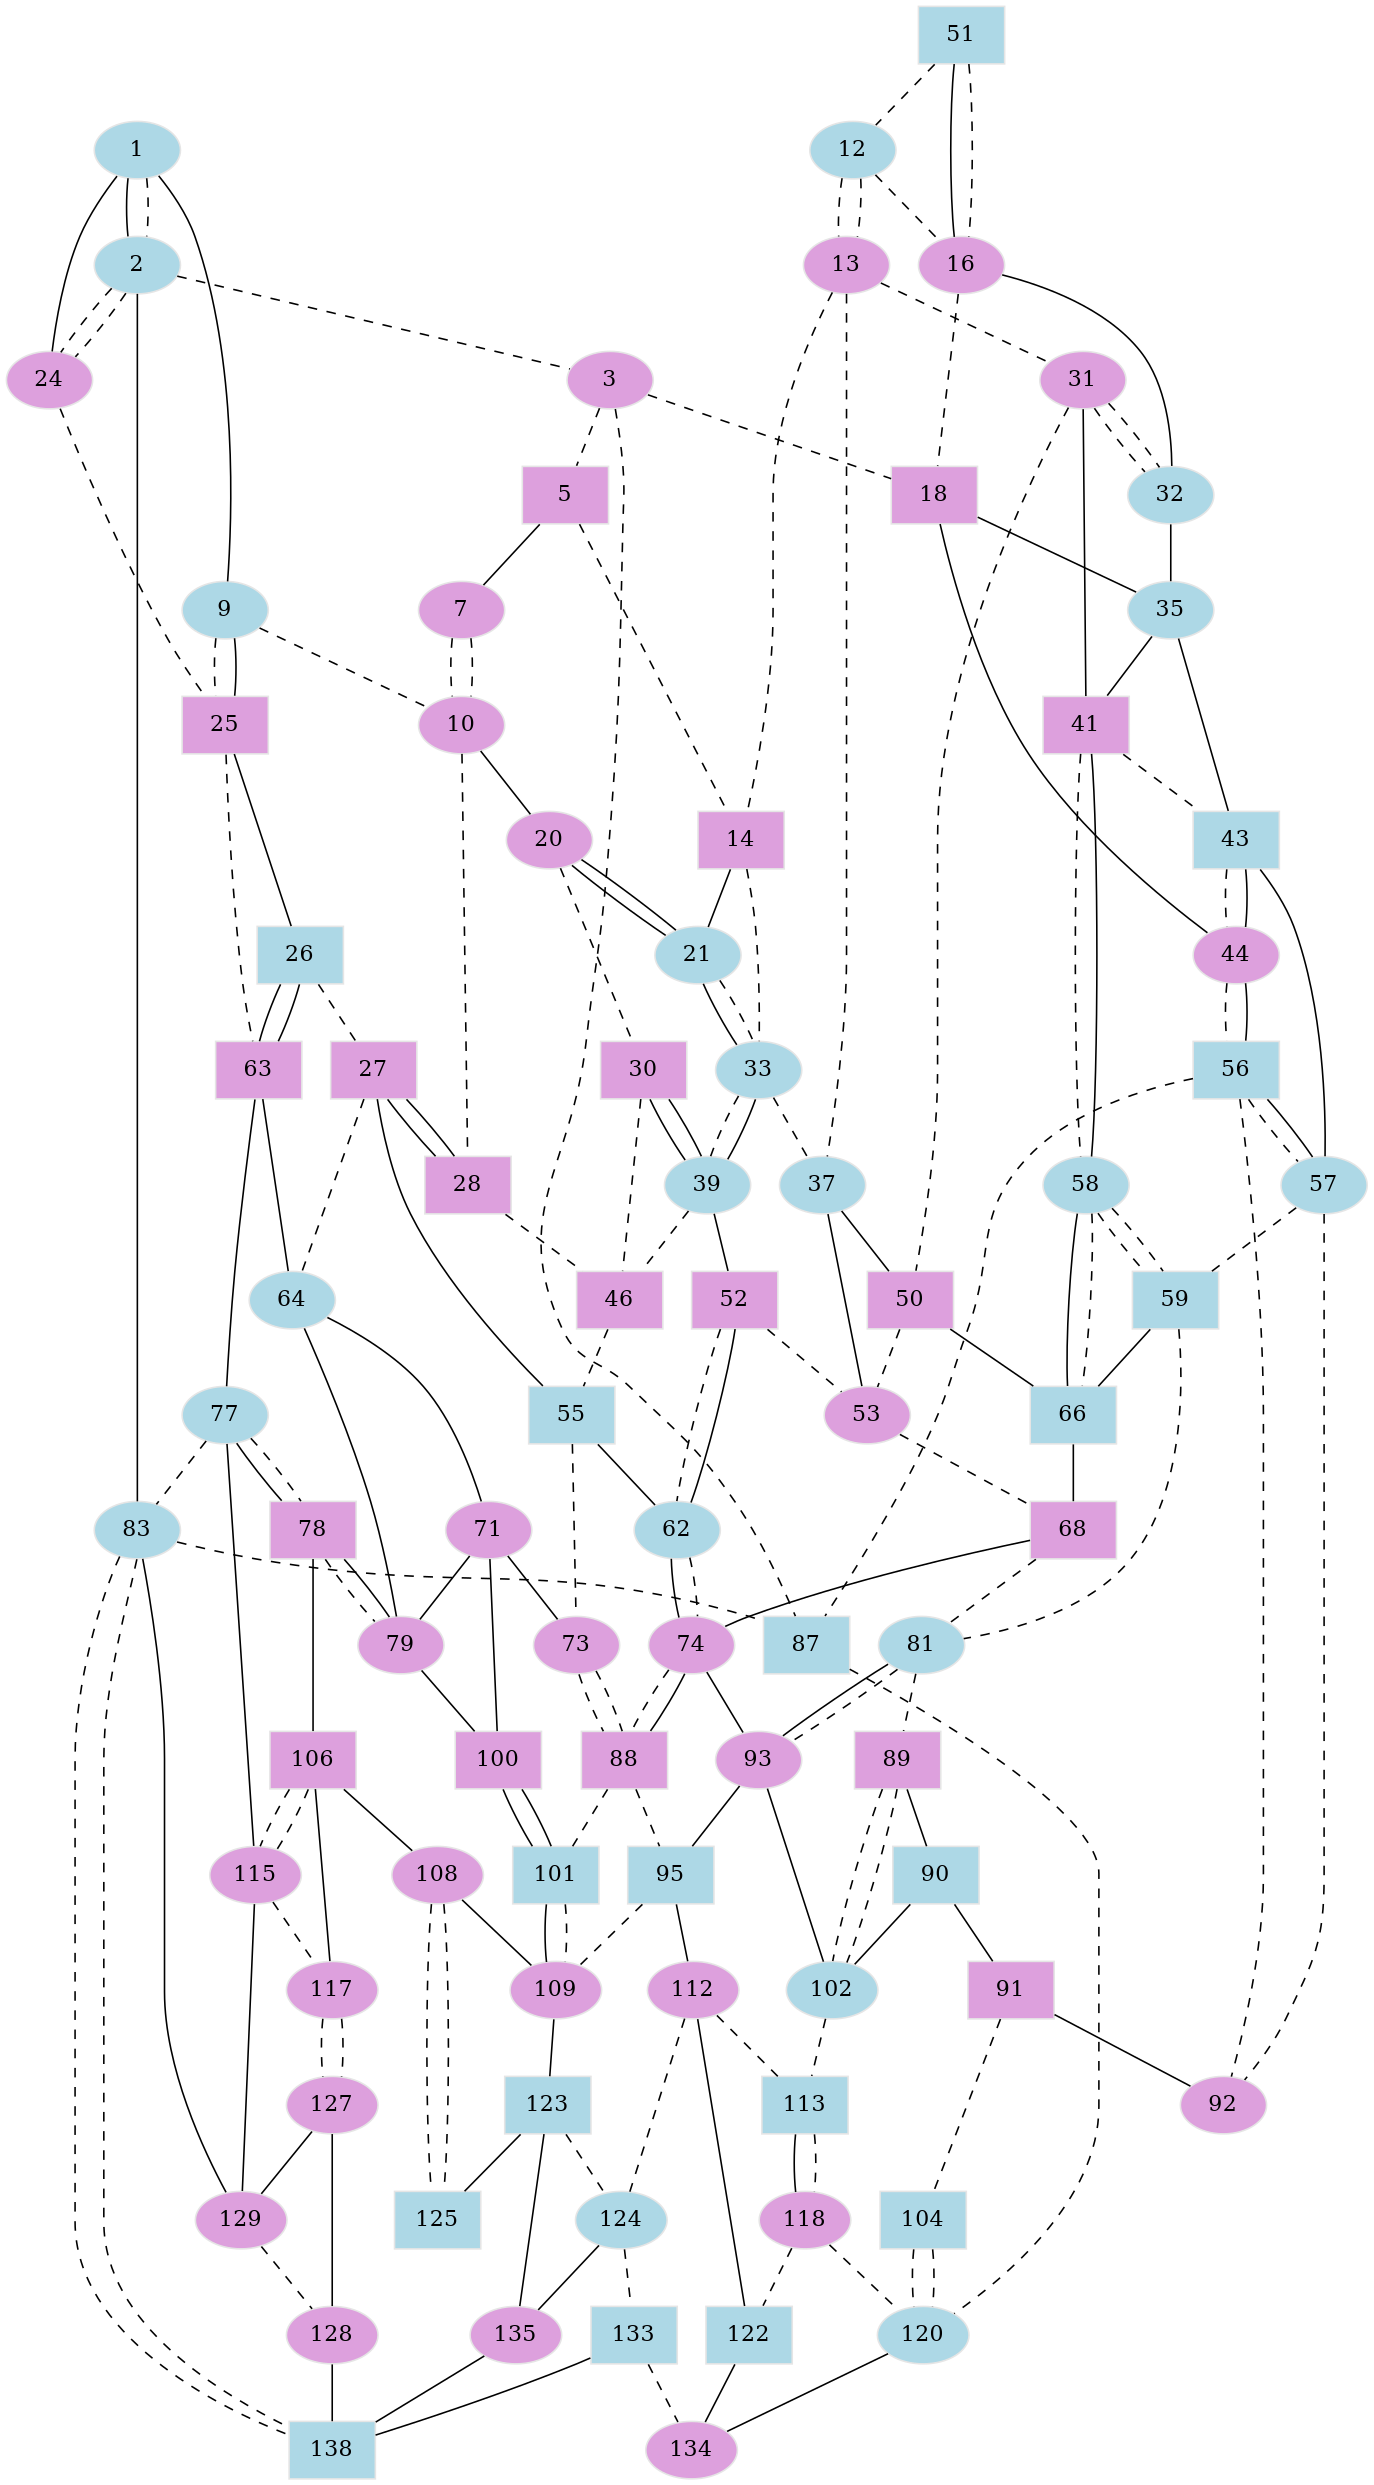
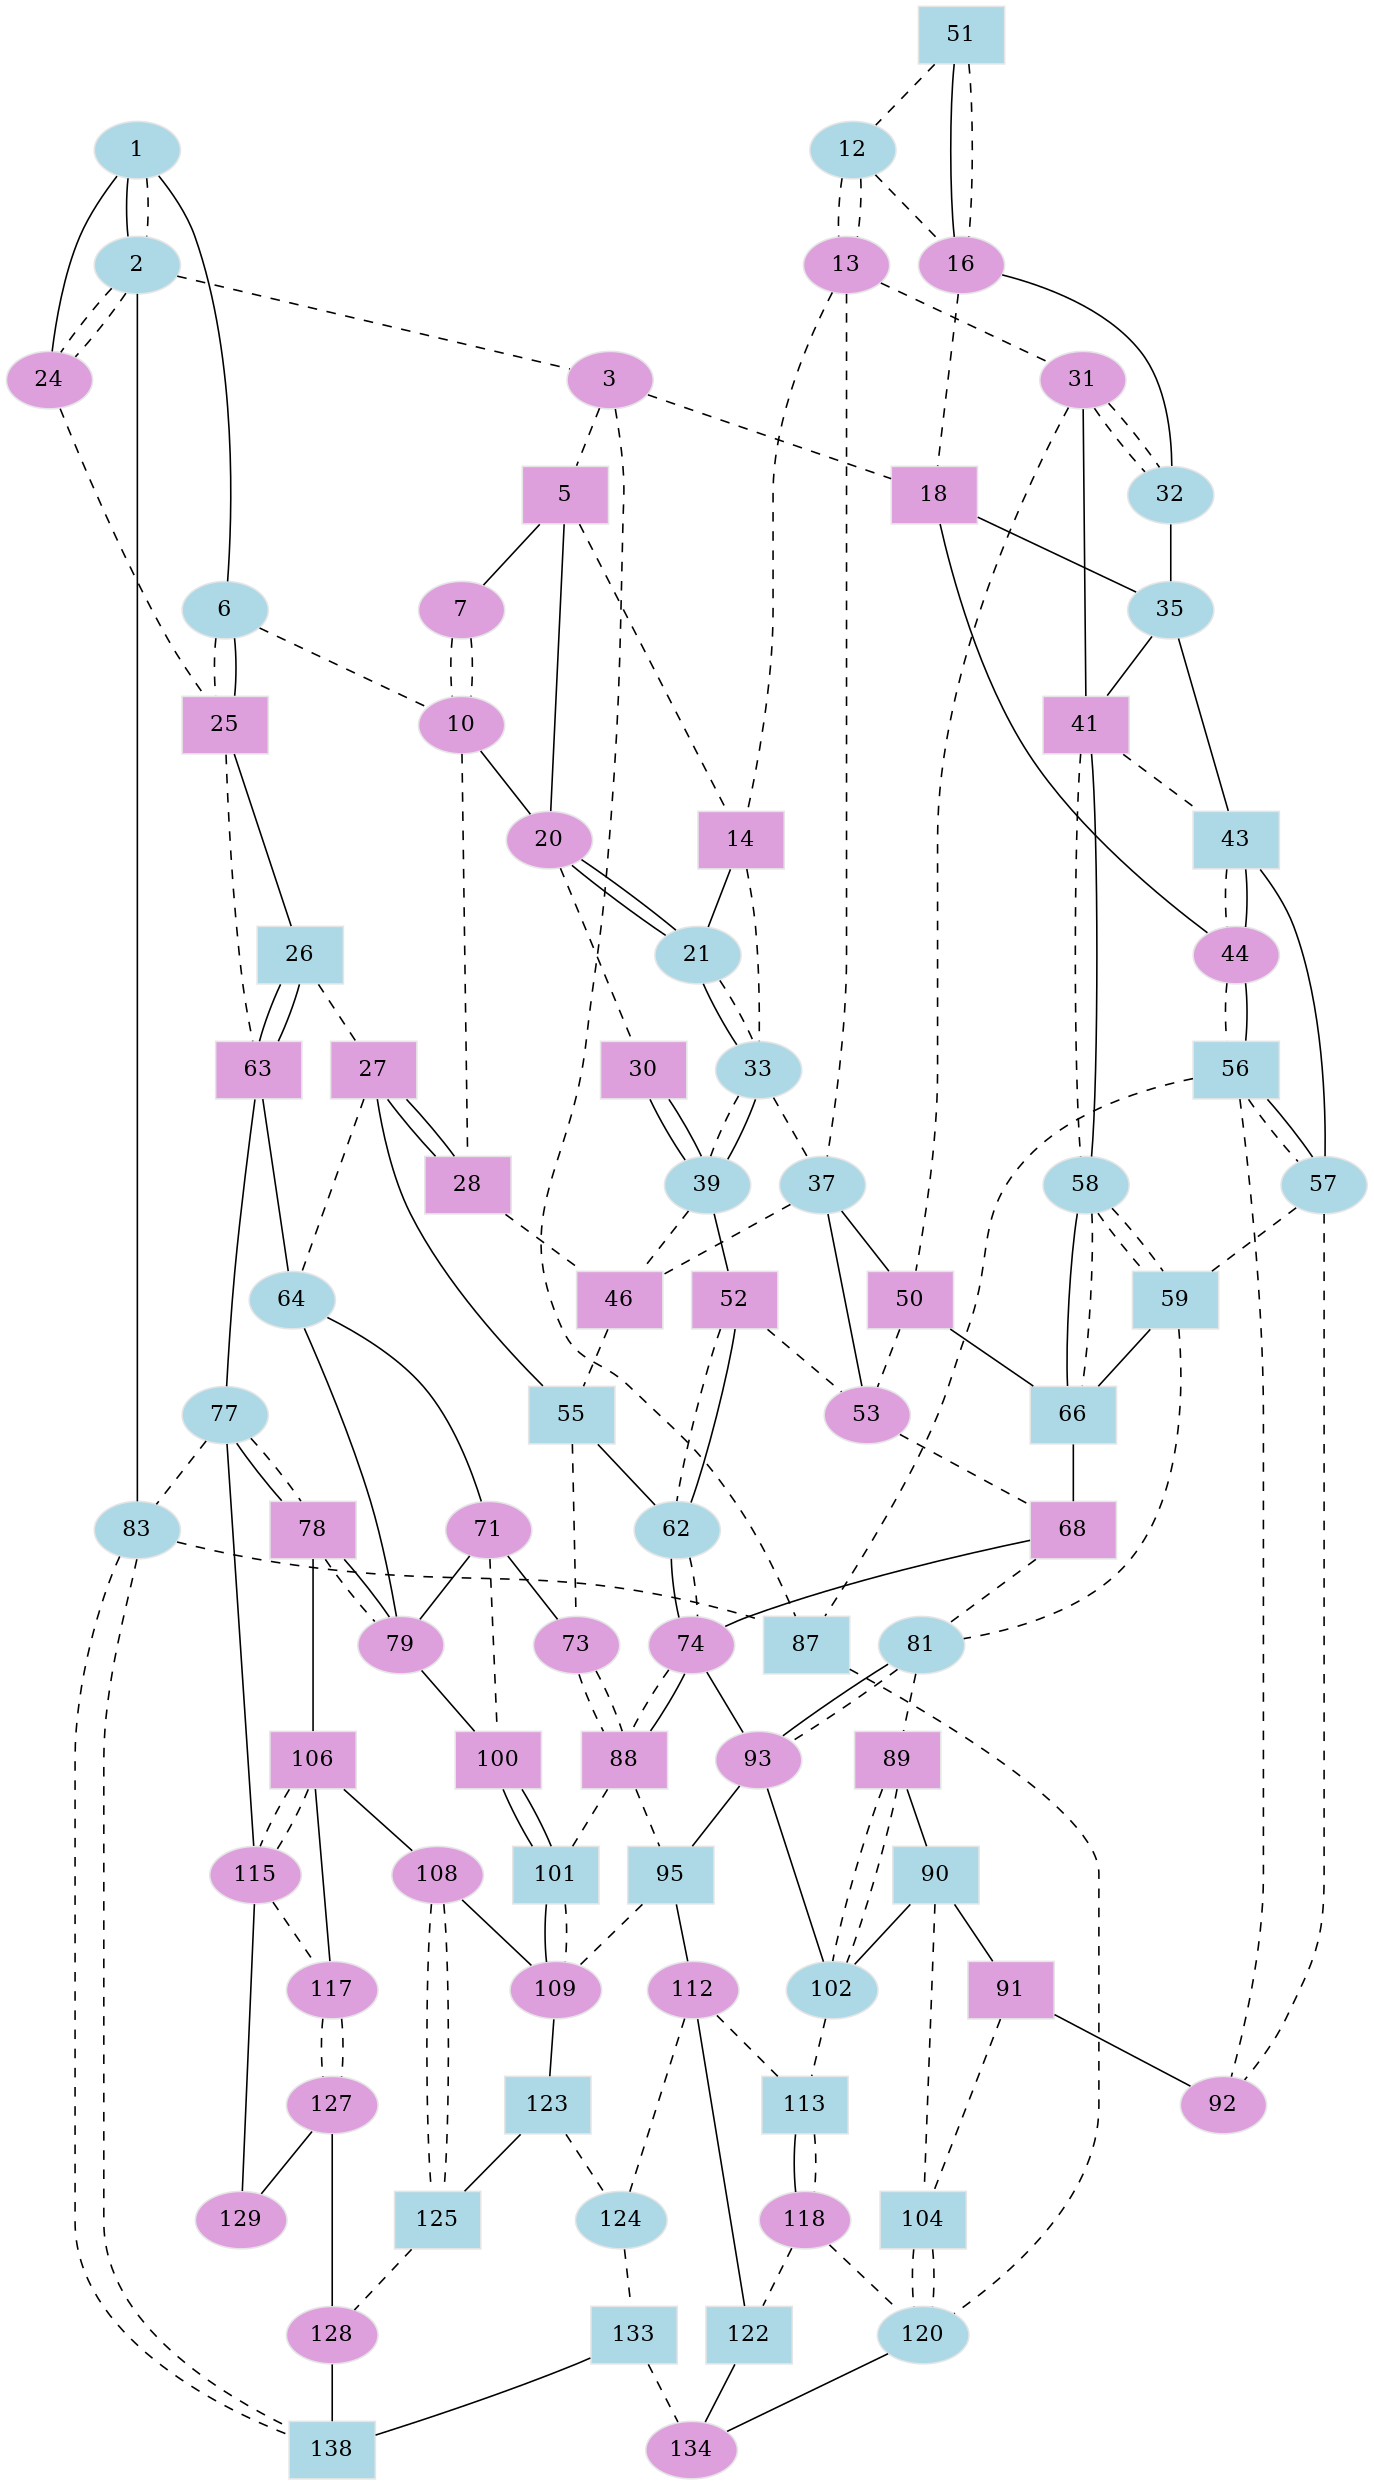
(225, 610) -> (225, 610)
none -> (557, 668)
(632, 1185) -> (730, 1238)
(494, 1645) -> (494, 1645)
(165, 1880) -> none
none -> (930, 2048)
(287, 2278) -> (383, 2280)
(516, 2335) -> none
